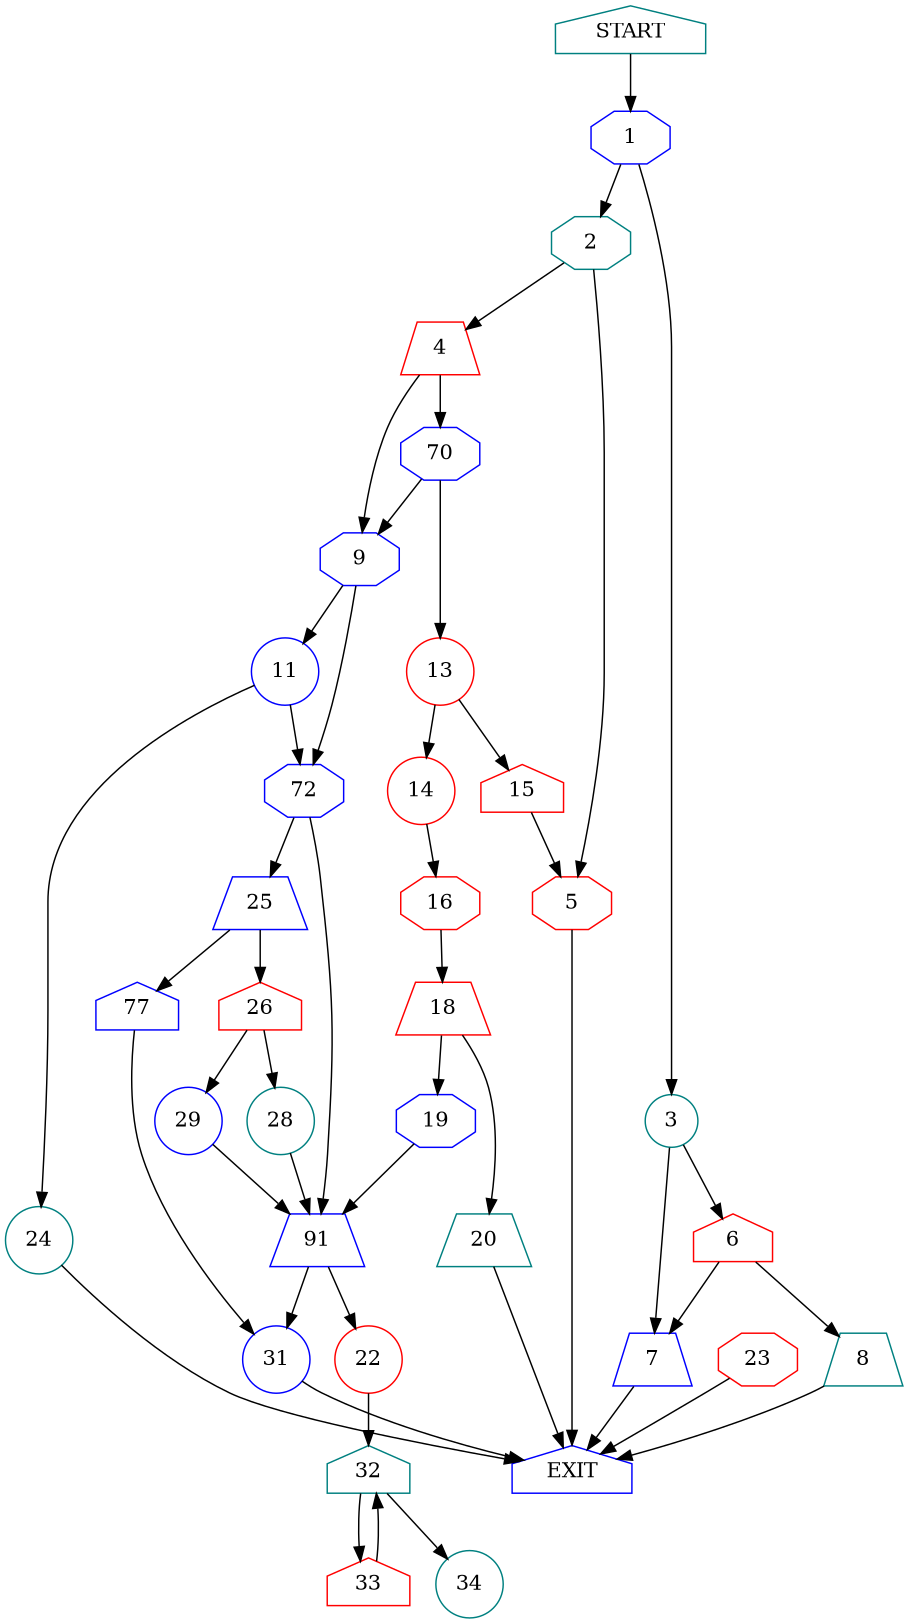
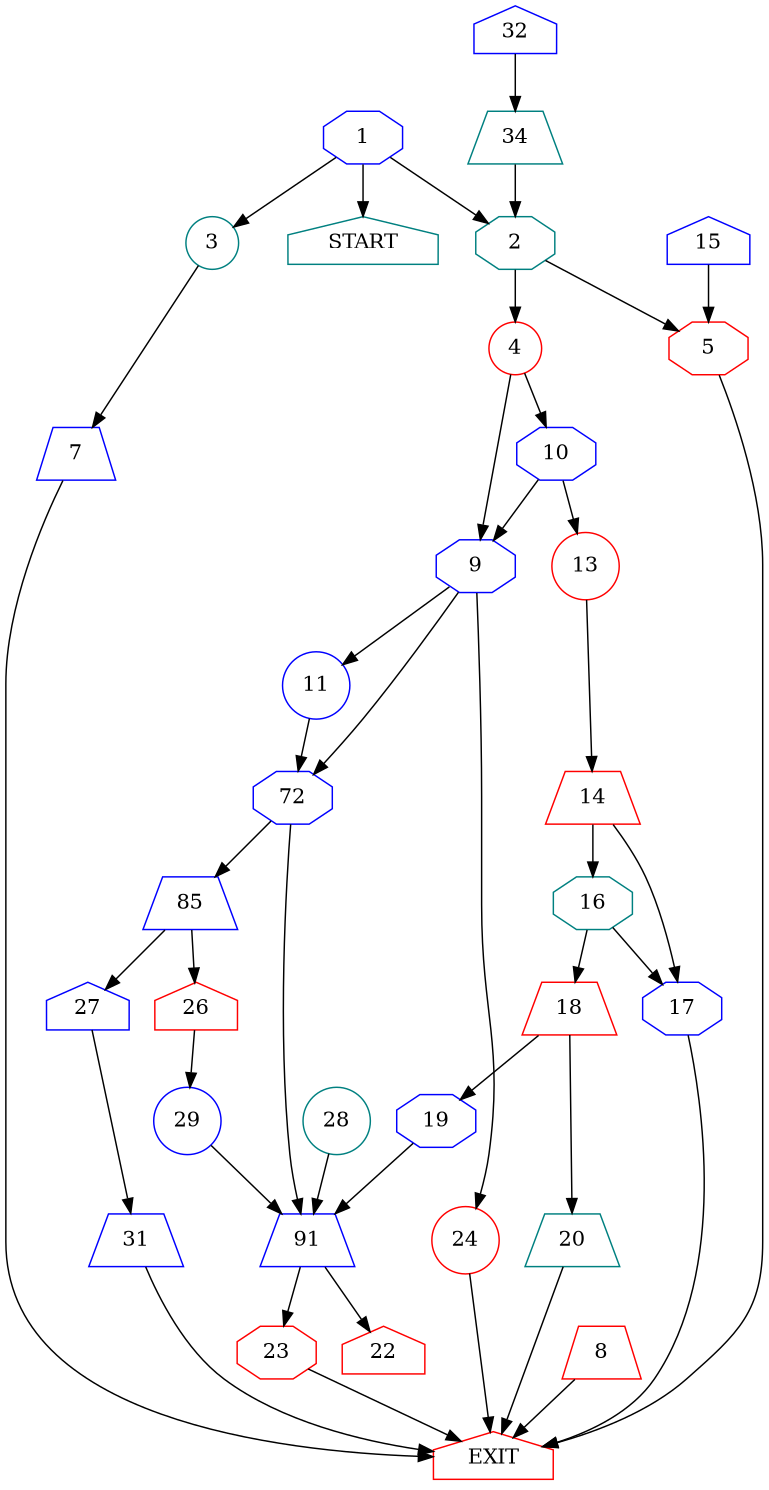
(631, 75) -> (363, 183)
none -> (515, 183)
(440, 348) -> (515, 348)
(440, 454) -> (556, 454)
(479, 729) -> none
(421, 791) -> (593, 798)
(522, 791) -> (709, 243)
(50, 889) -> (482, 894)
(260, 903) -> (190, 903)
(440, 903) -> (593, 903)
(137, 1009) -> (88, 1009)
none -> (682, 1009)
(268, 1052) -> none
(39, 1240) -> (466, 1240)
(733, 1240) -> none
(300, 1290) -> (294, 1289)
(276, 1360) -> (136, 1240)
(369, 1360) -> (384, 1353)
(863, 1360) -> (602, 1353)
(369, 1404) -> none
(369, 1472) -> (515, 32)
(572, 1472) -> (493, 1458)
(369, 1584) -> none
(470, 1584) -> (515, 138)
